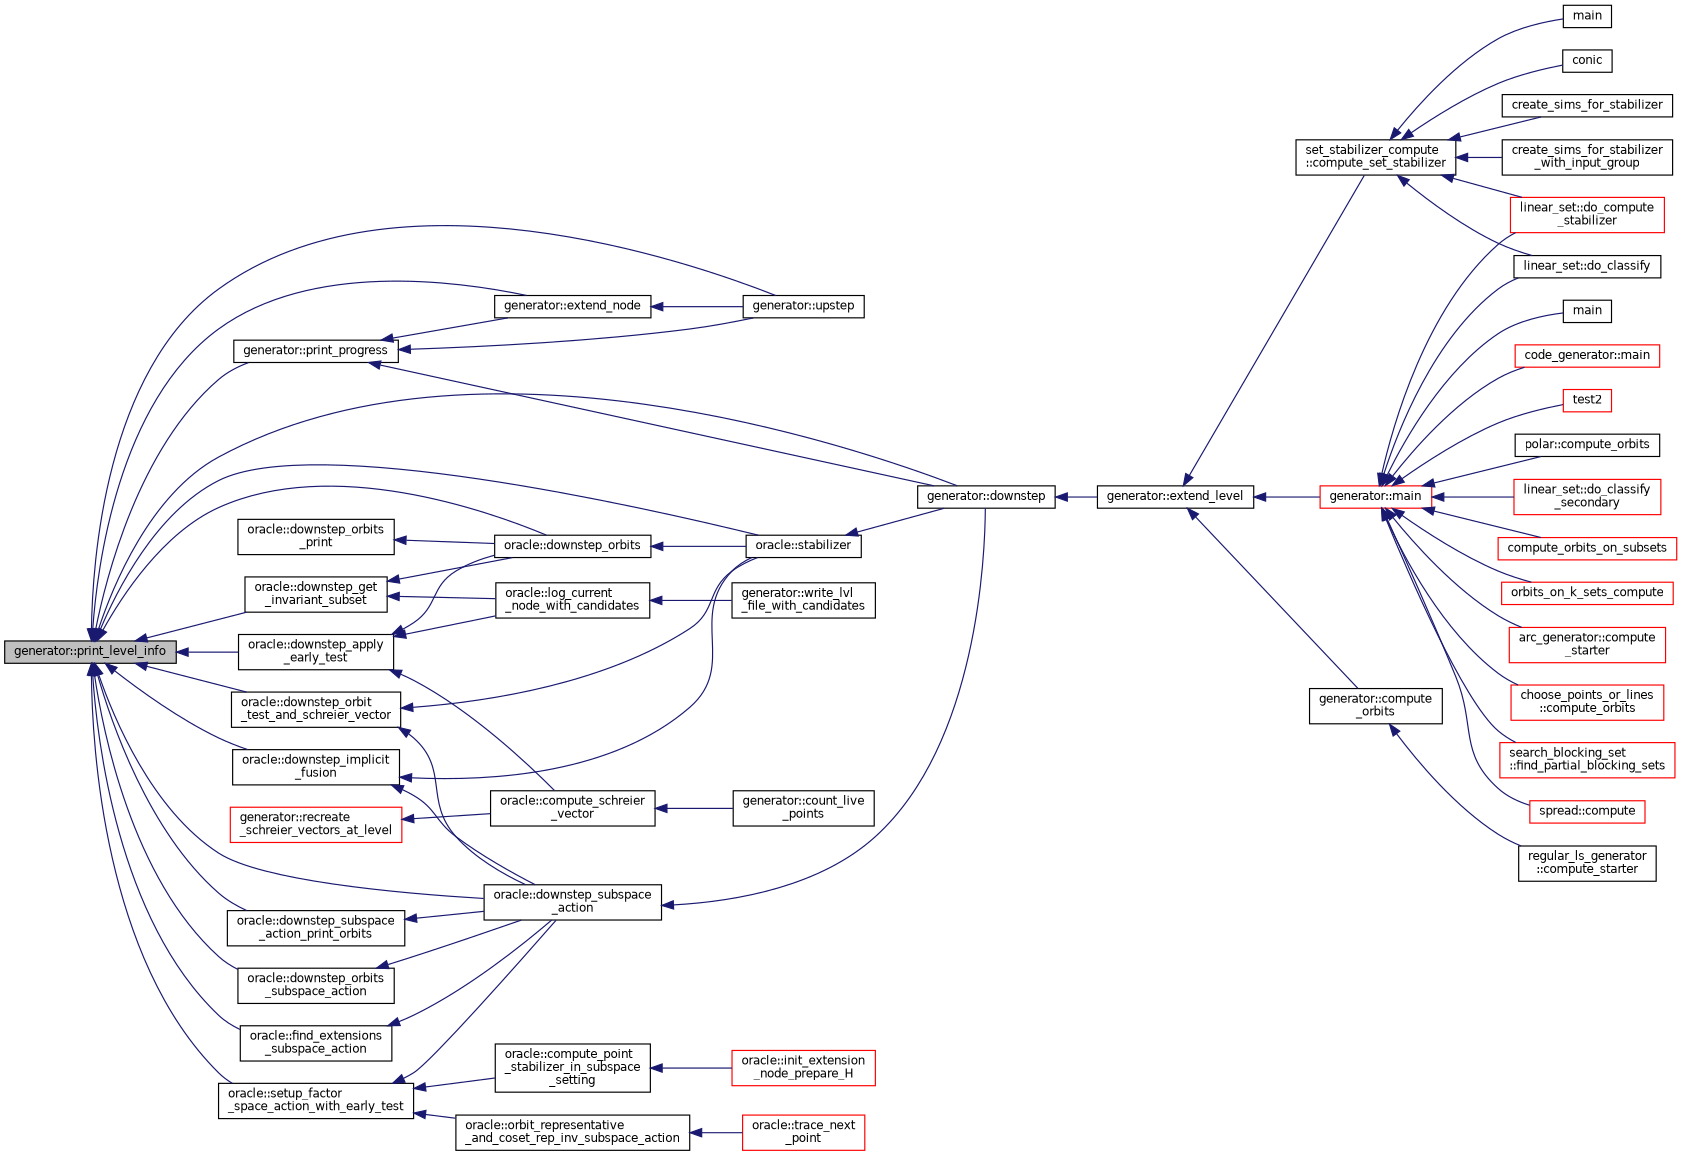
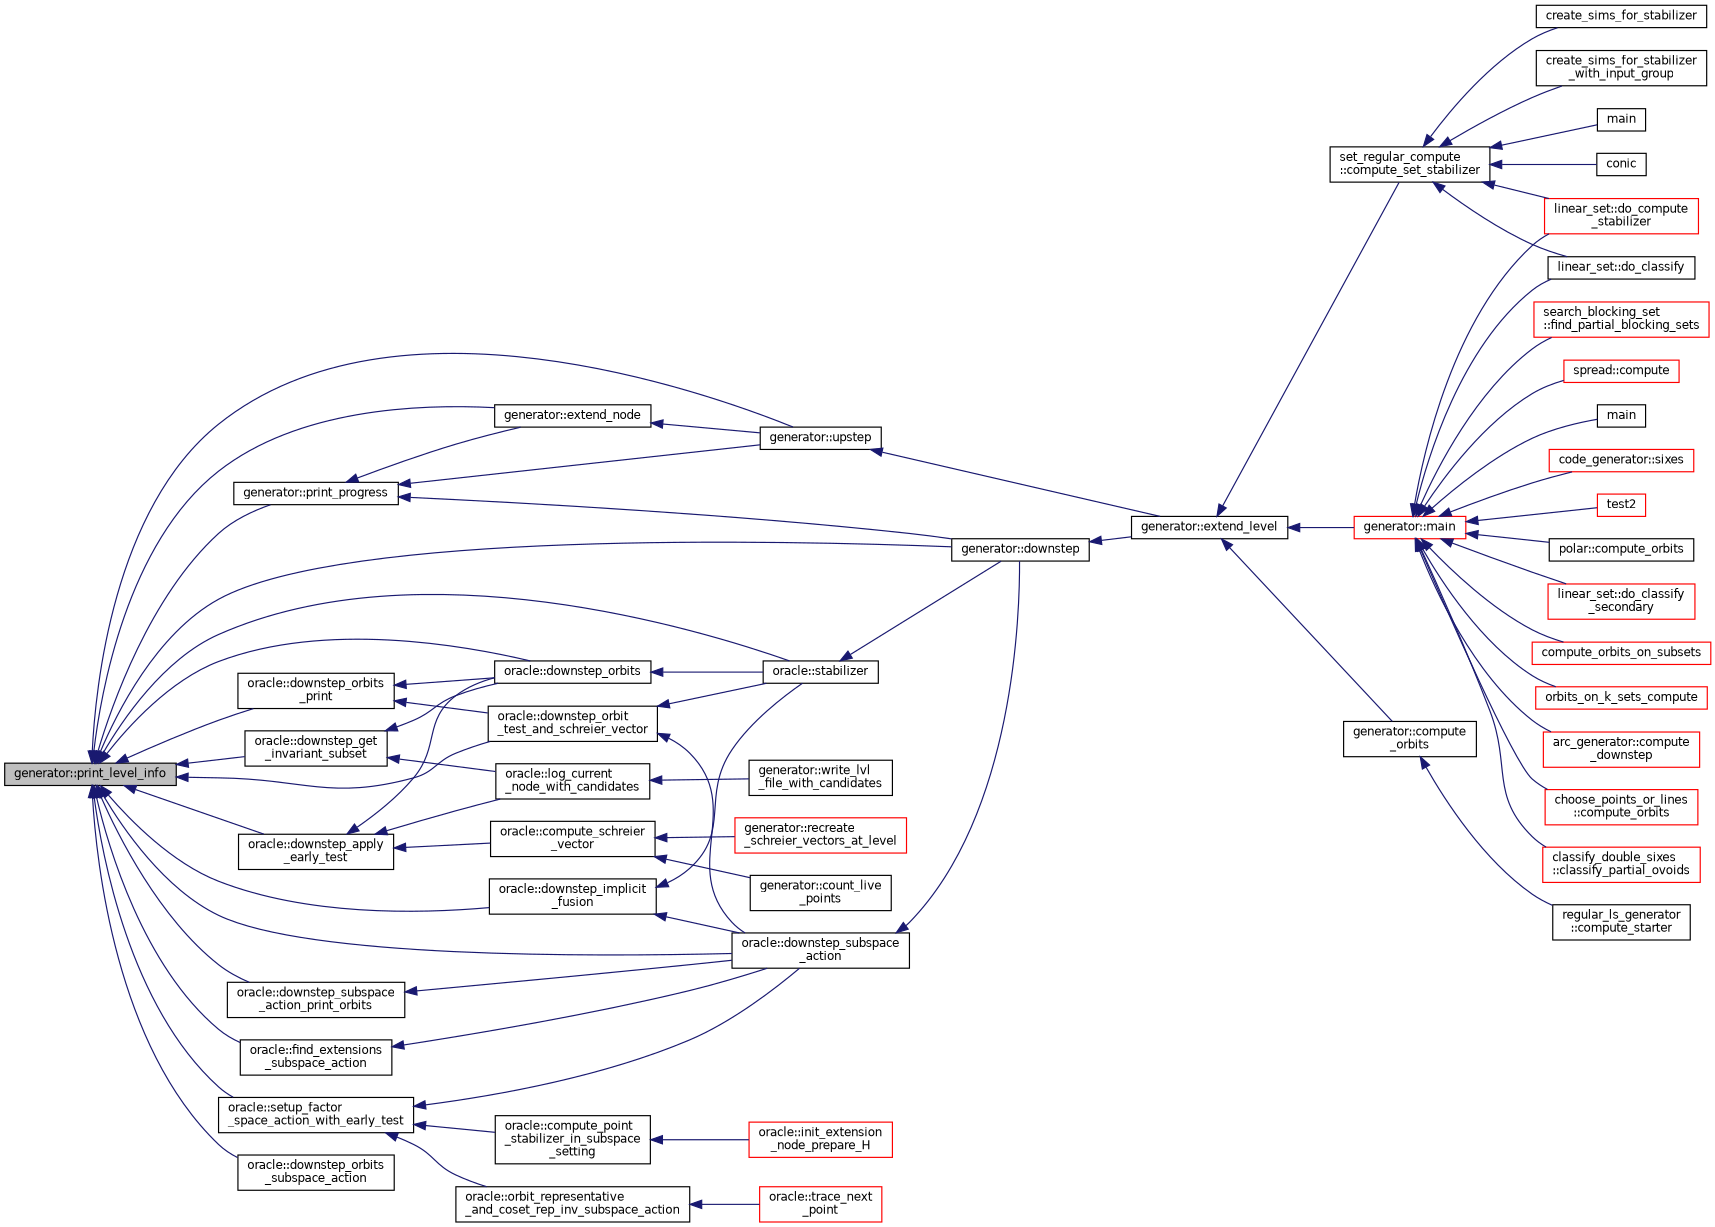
(1376, 157) -> (1410, 164)
(1587, 356) -> (1621, 461)
none -> (1021, 484)
(1587, 645) -> (1621, 750)
none -> (453, 708)
none -> (189, 731)
(452, 816) -> (701, 837)
none -> (1621, 865)
(455, 943) -> none
